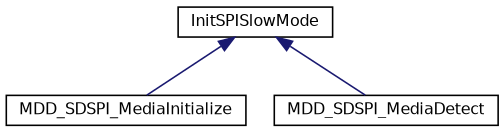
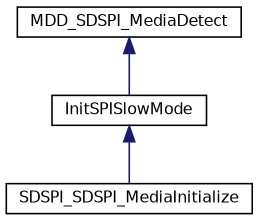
(328, 71) -> (129, 74)
(126, 110) -> (129, 199)
